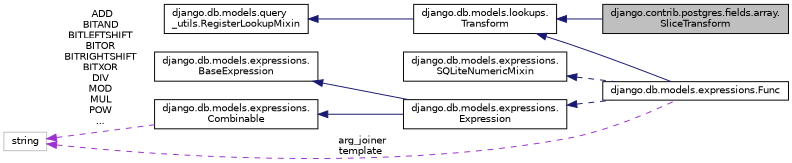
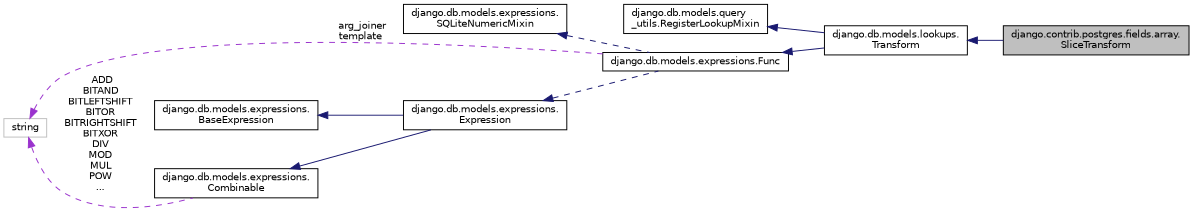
(609, 58) -> (808, 50)
